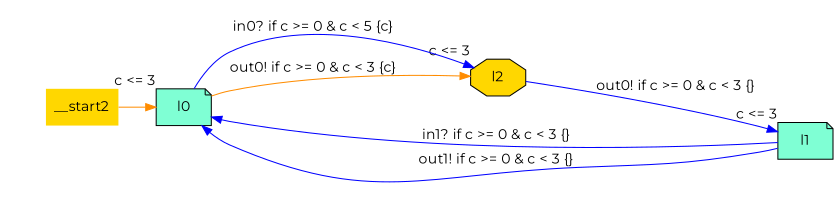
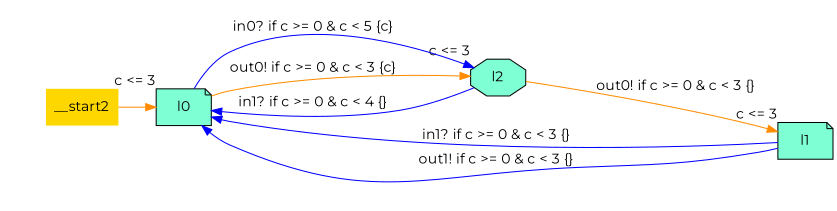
(498, 78) -> (498, 78)
(647, 102) -> (647, 102)
none -> (350, 115)
